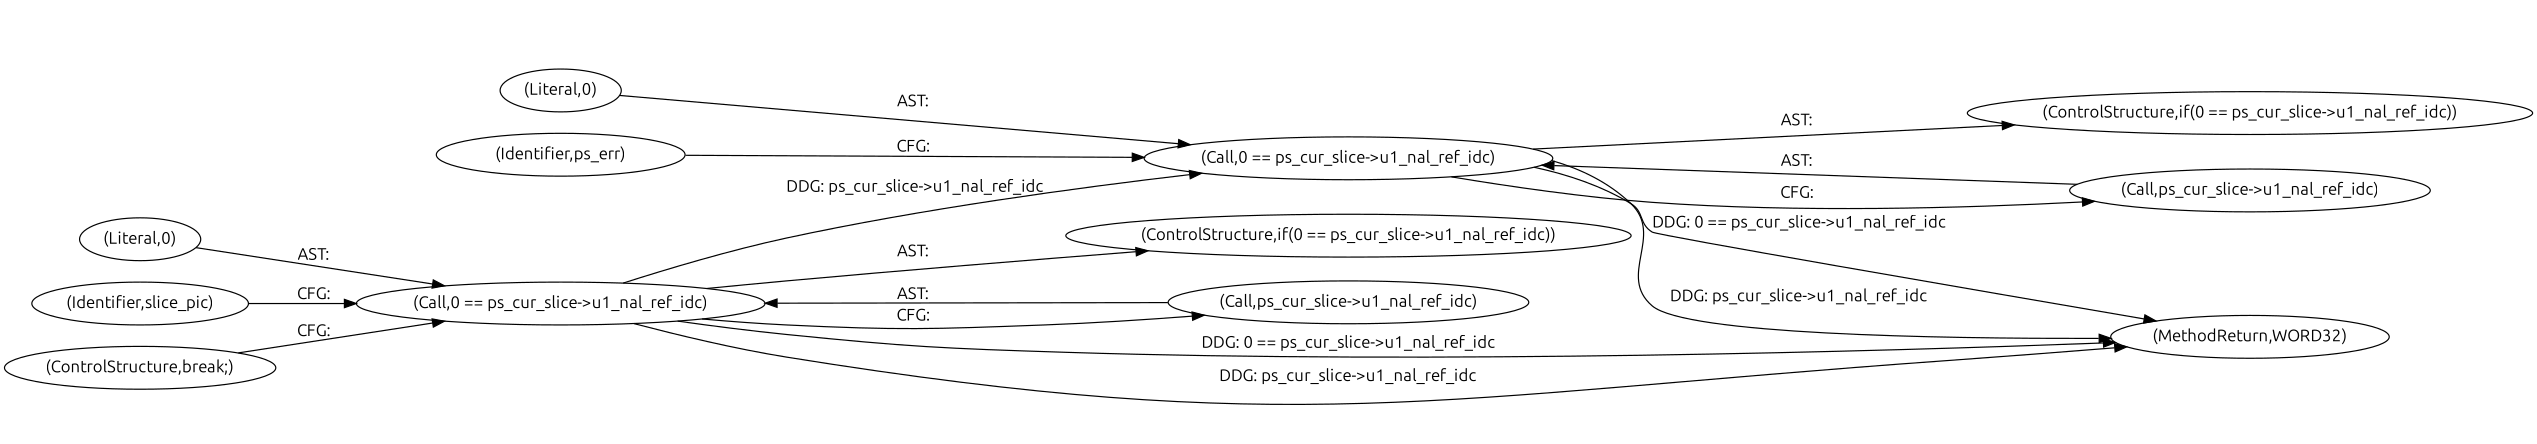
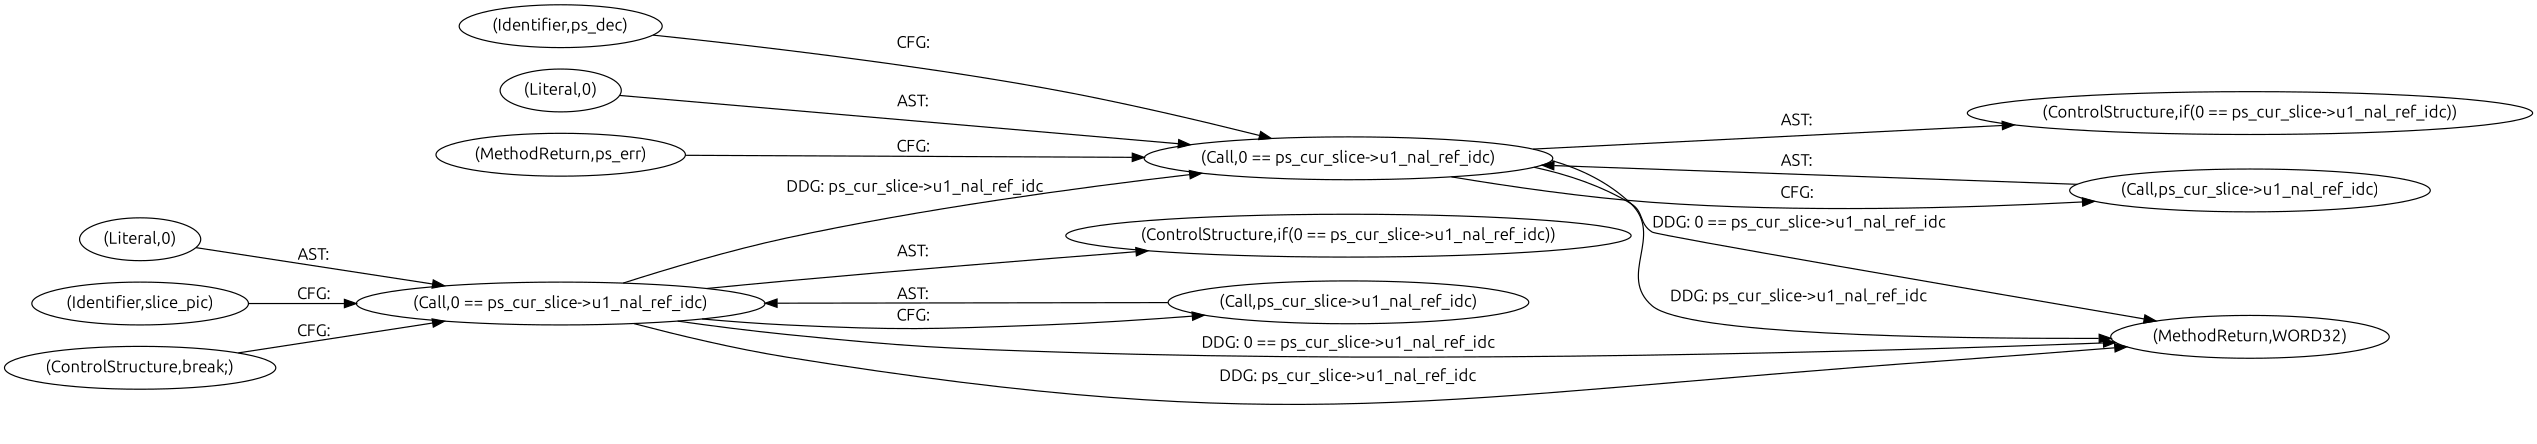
none -> (561, 26)
(561, 155) -> (561, 155)
